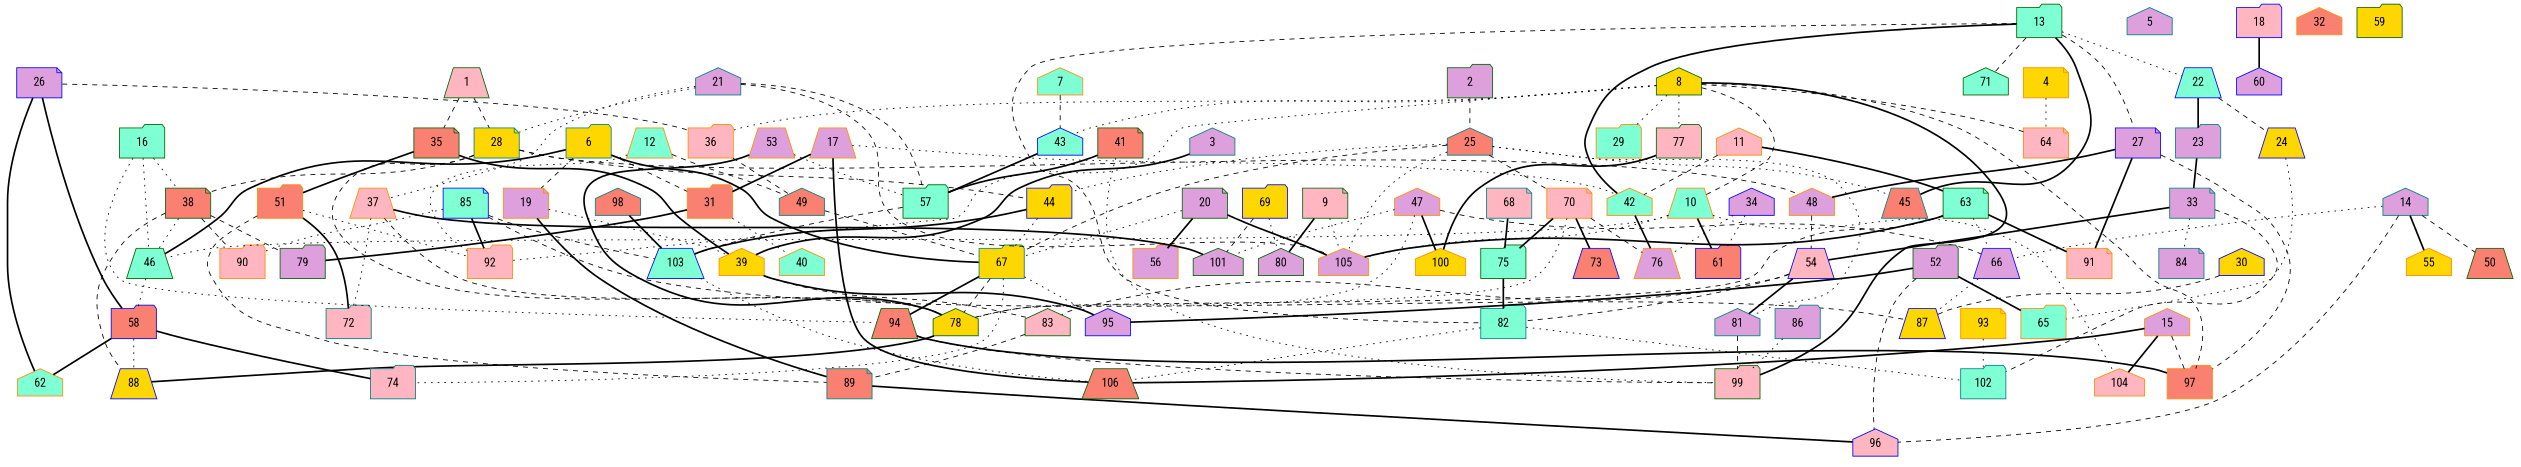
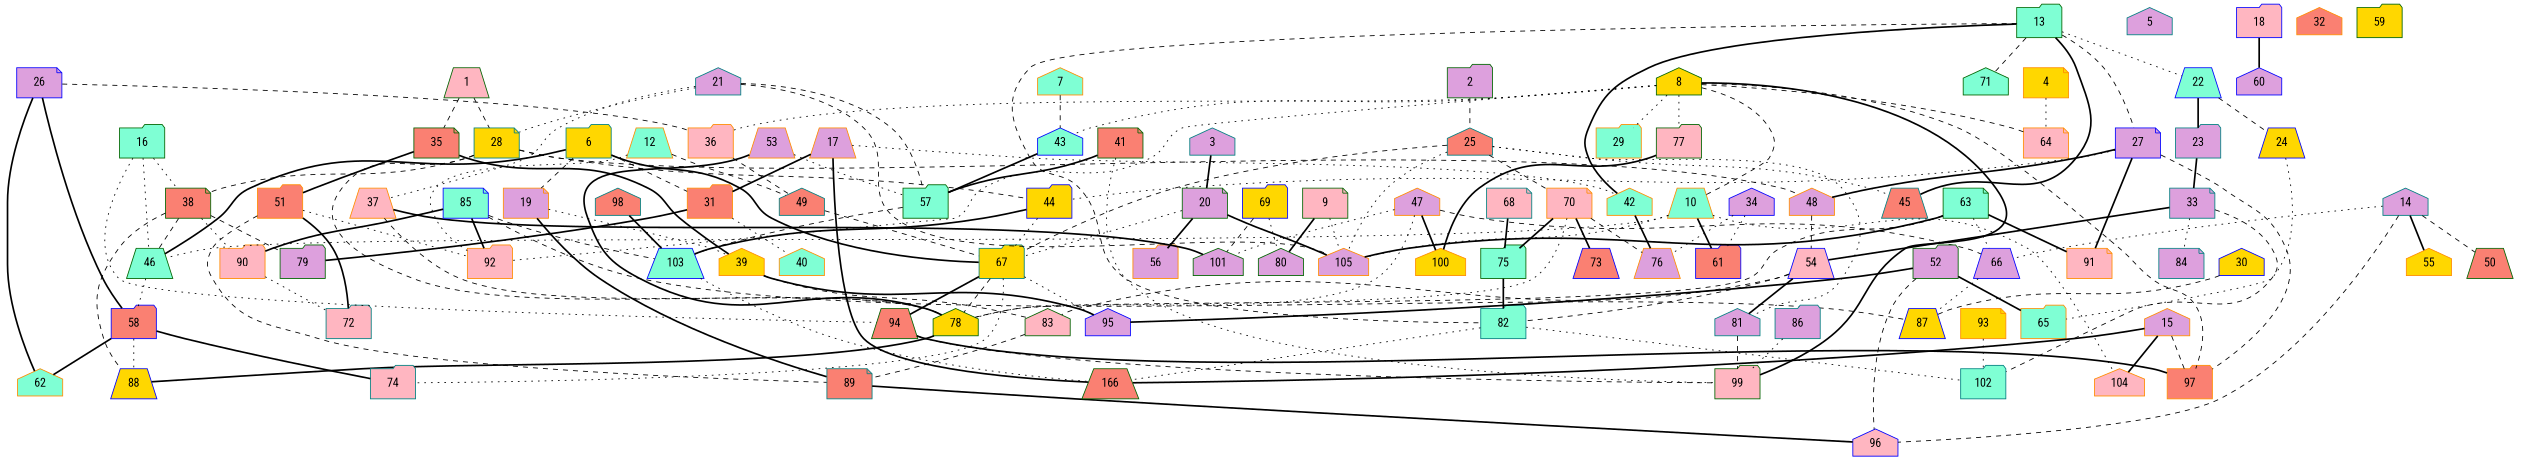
(1739, 143) -> none
(1277, 155) -> (1594, 181)
(998, 208) -> (1209, 172)
(349, 229) -> (349, 229)
(169, 233) -> (169, 233)
(215, 233) -> (215, 233)
(363, 264) -> (296, 293)
(1110, 384) -> (1110, 384)
